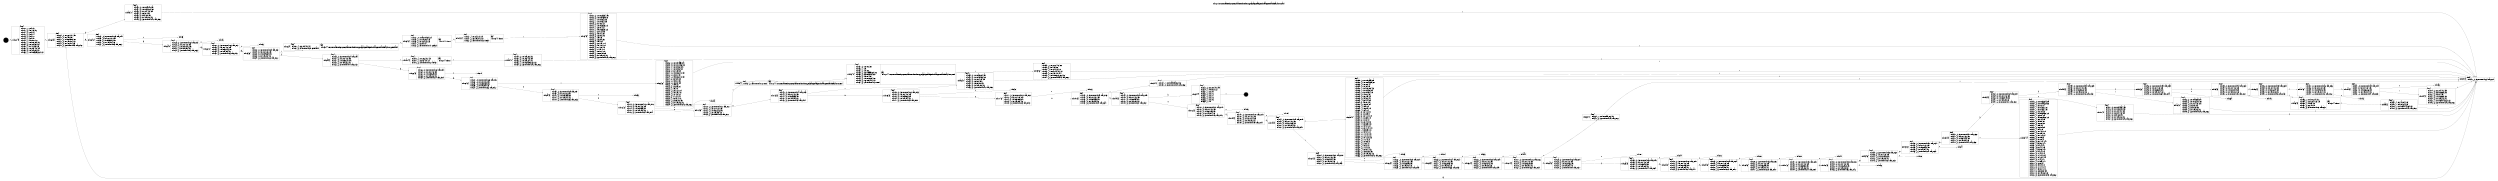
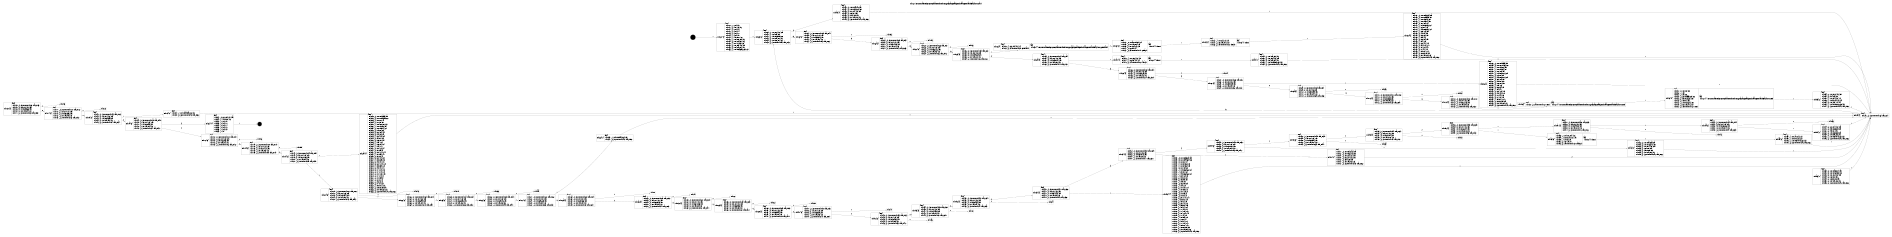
(789, 96) -> none
